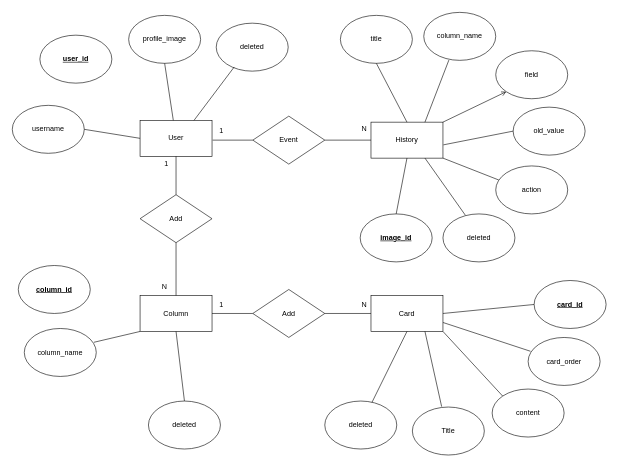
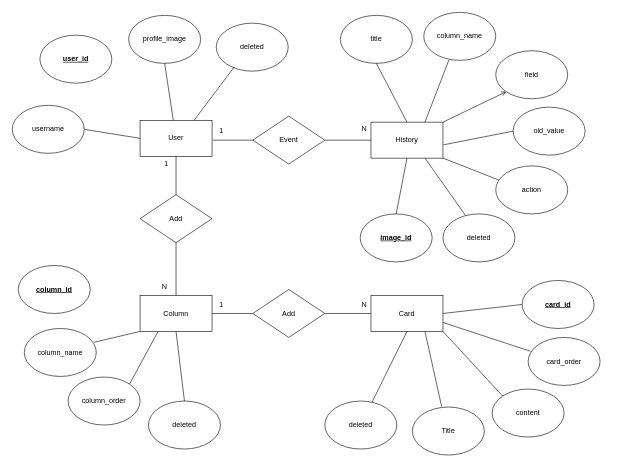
(570, 305) -> (558, 305)
none -> (144, 358)
none -> (104, 401)
